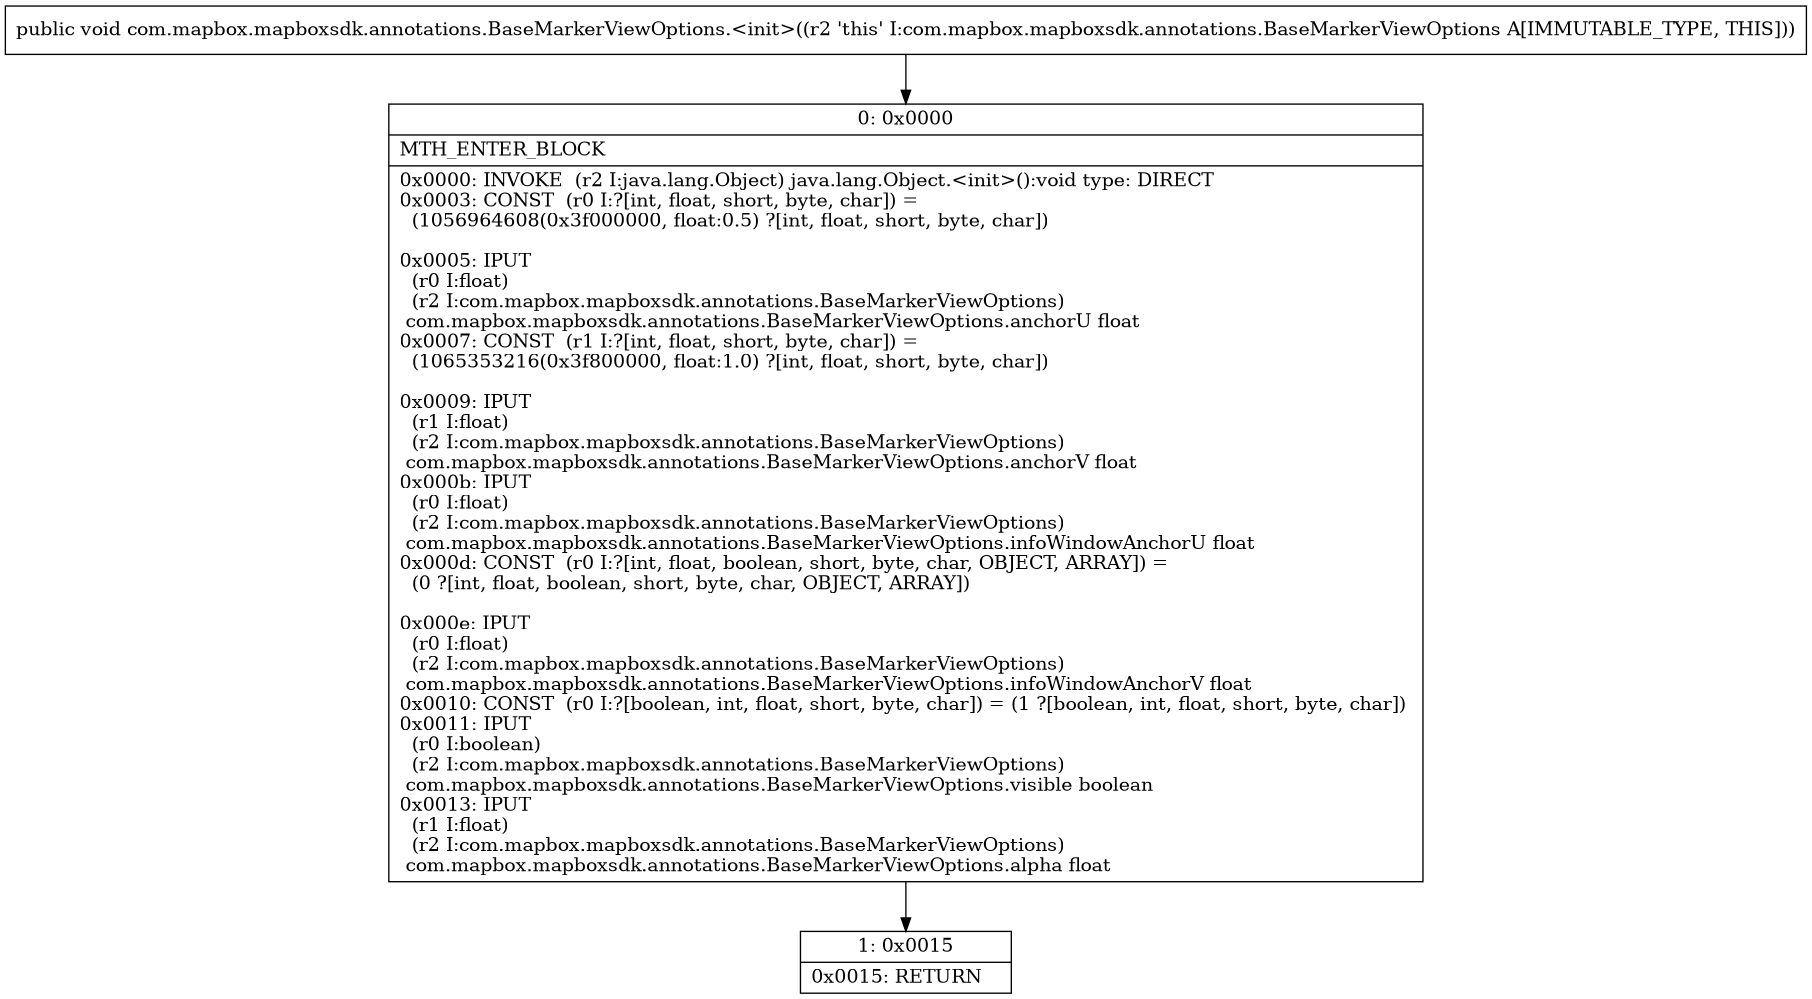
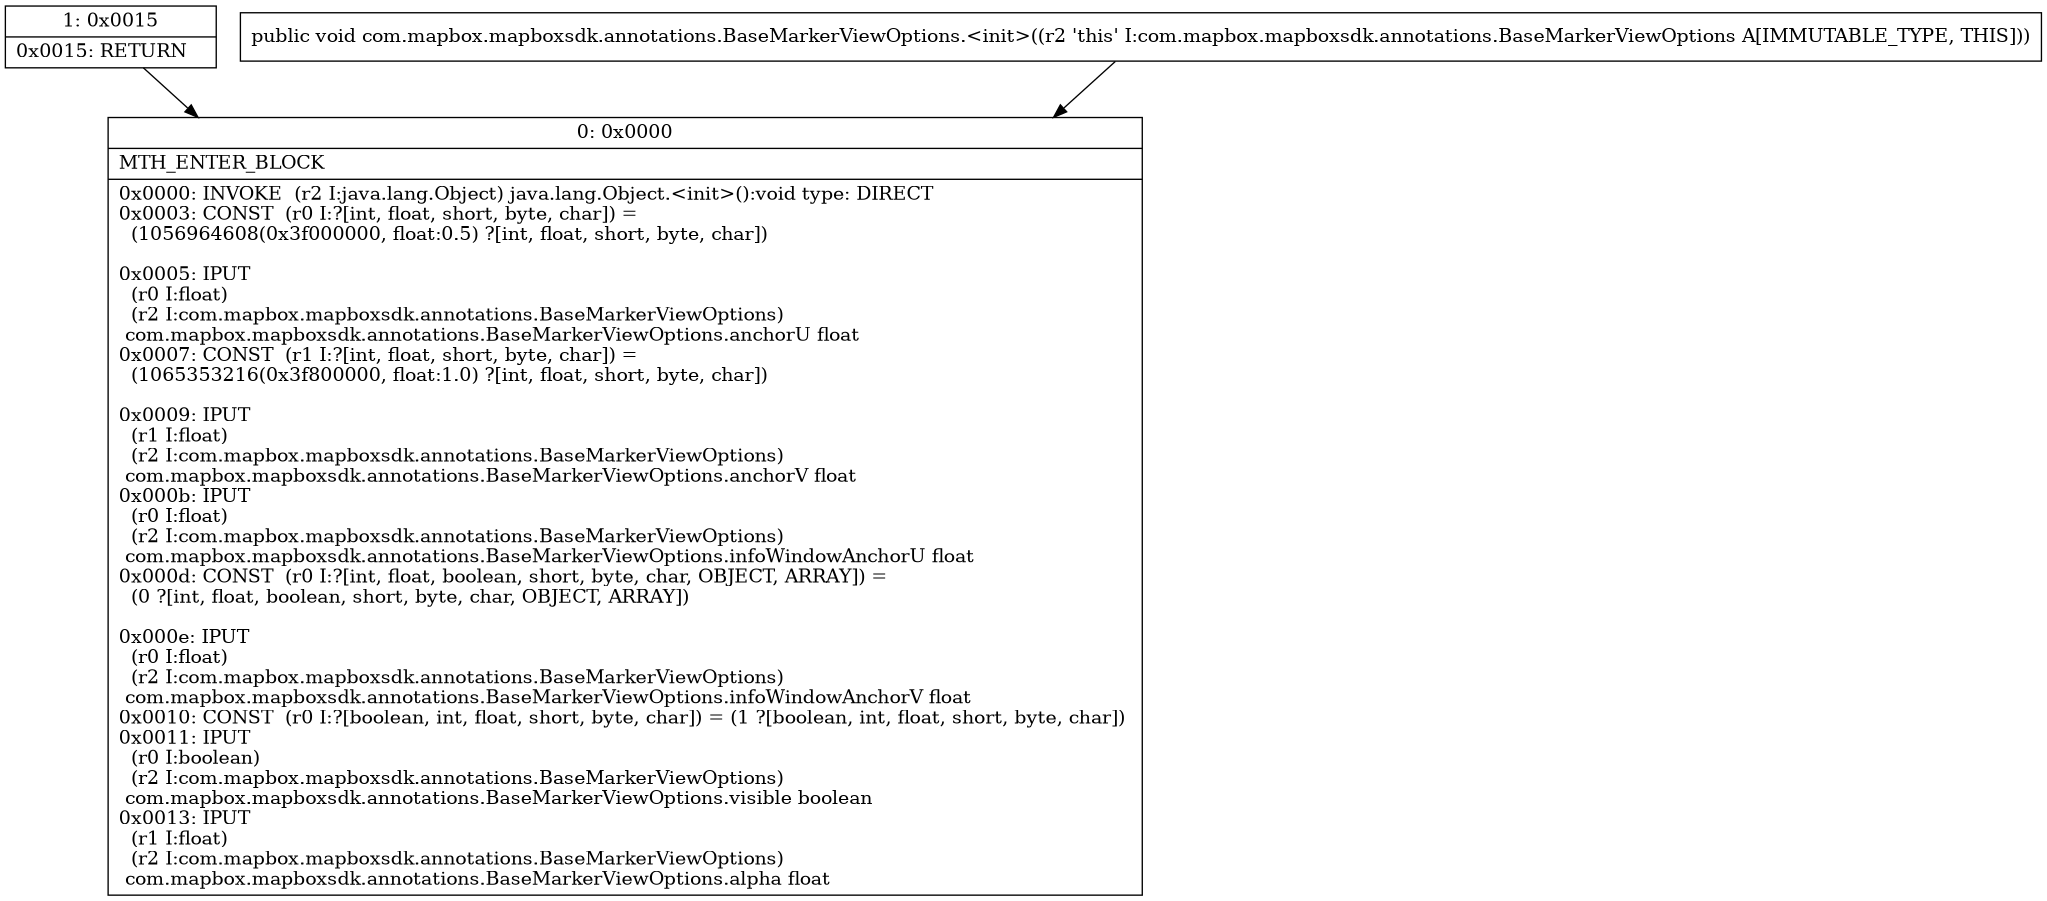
(906, 900) -> (166, 88)
